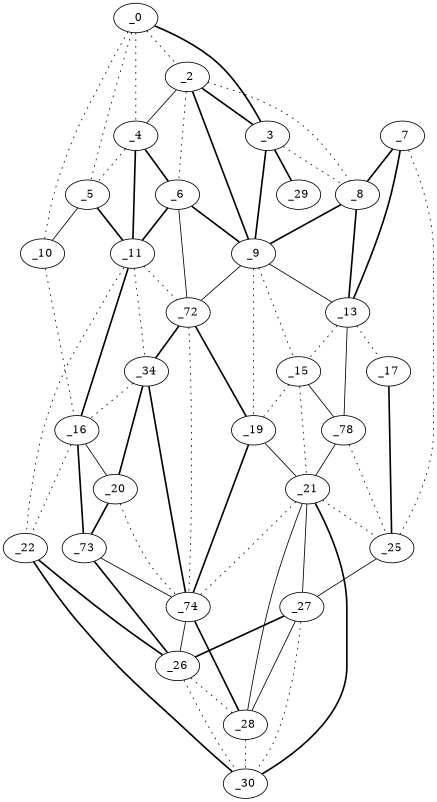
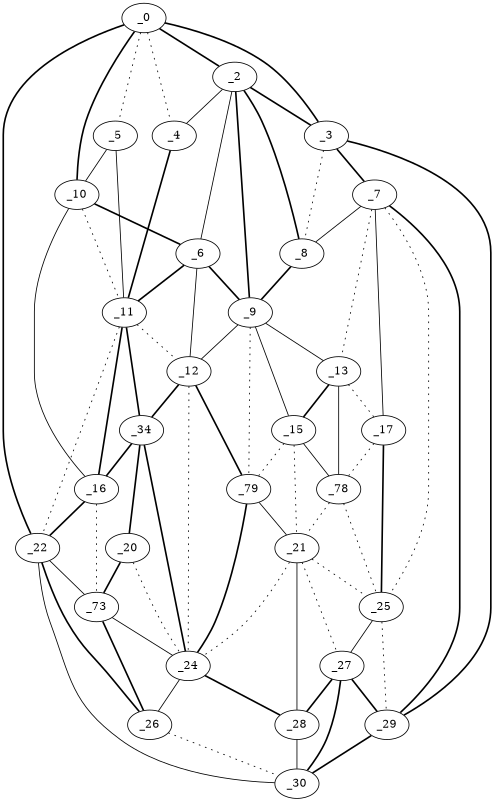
(162, 47) -> (189, 47)
(290, 116) -> (278, 162)
(76, 132) -> (94, 101)
(182, 136) -> (216, 165)
(112, 165) -> none
(157, 165) -> (137, 224)
(380, 165) -> (338, 224)
(261, 195) -> (351, 165)
(110, 224) -> (120, 224)
(382, 226) -> (357, 283)
none -> (3, 250)
none -> (101, 254)
(353, 254) -> none
(139, 312) -> (133, 371)
(188, 312) -> (189, 371)
(276, 312) -> (272, 371)
none -> (379, 312)
(60, 342) -> (34, 346)
(323, 342) -> (316, 401)
(112, 401) -> (119, 460)
(254, 430) -> (249, 489)
none -> (460, 456)
(96, 460) -> none
(326, 460) -> (318, 519)
none -> (361, 460)
(51, 489) -> (67, 519)
(81, 489) -> (97, 548)
(305, 548) -> (319, 607)
none -> (67, 577)
(188, 607) -> (188, 666)
(240, 636) -> (364, 695)
(347, 653) -> (342, 754)
(274, 666) -> (319, 695)
none -> (384, 666)
(125, 674) -> (106, 728)
(212, 695) -> none
(288, 699) -> (331, 728)
(245, 754) -> (297, 754)
